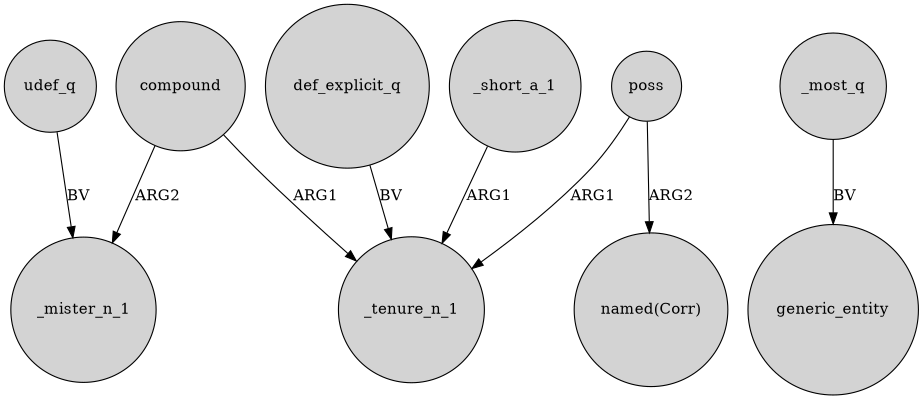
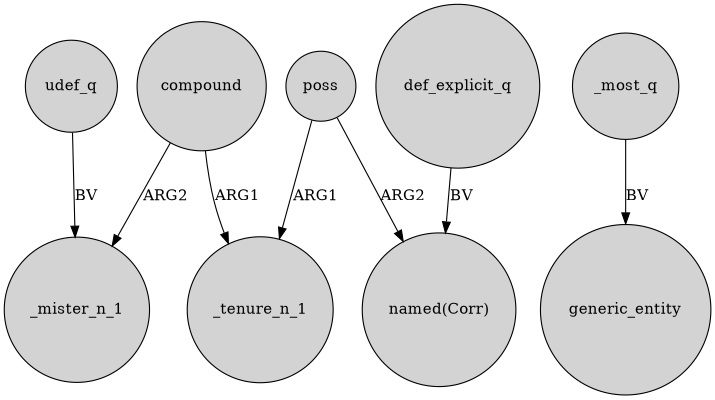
(515, 86) -> none
(379, 197) -> (449, 195)
